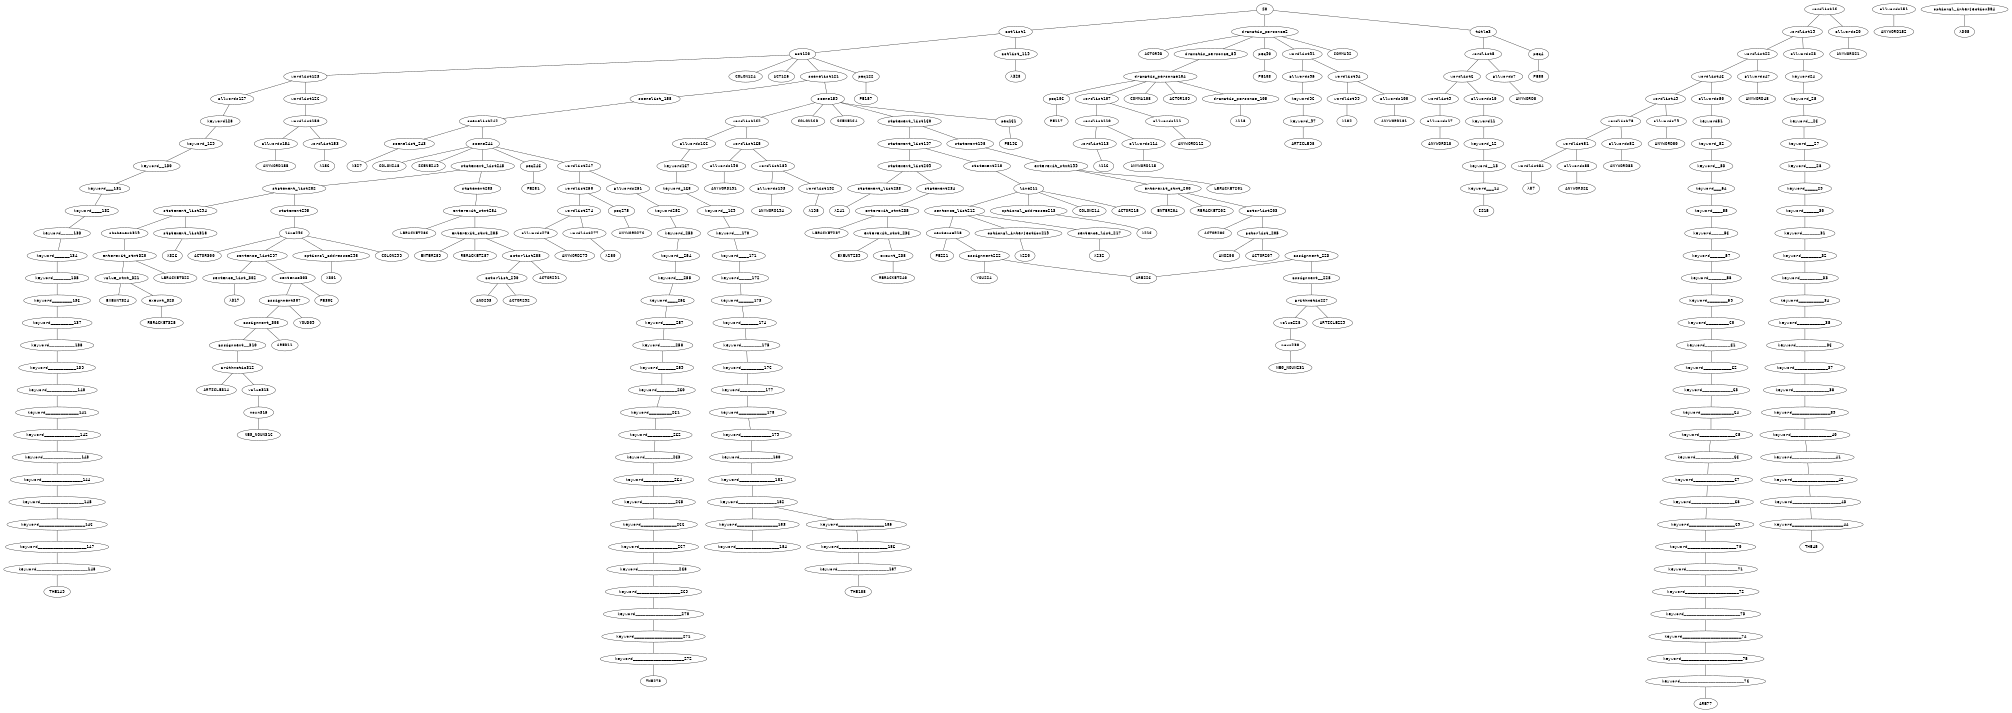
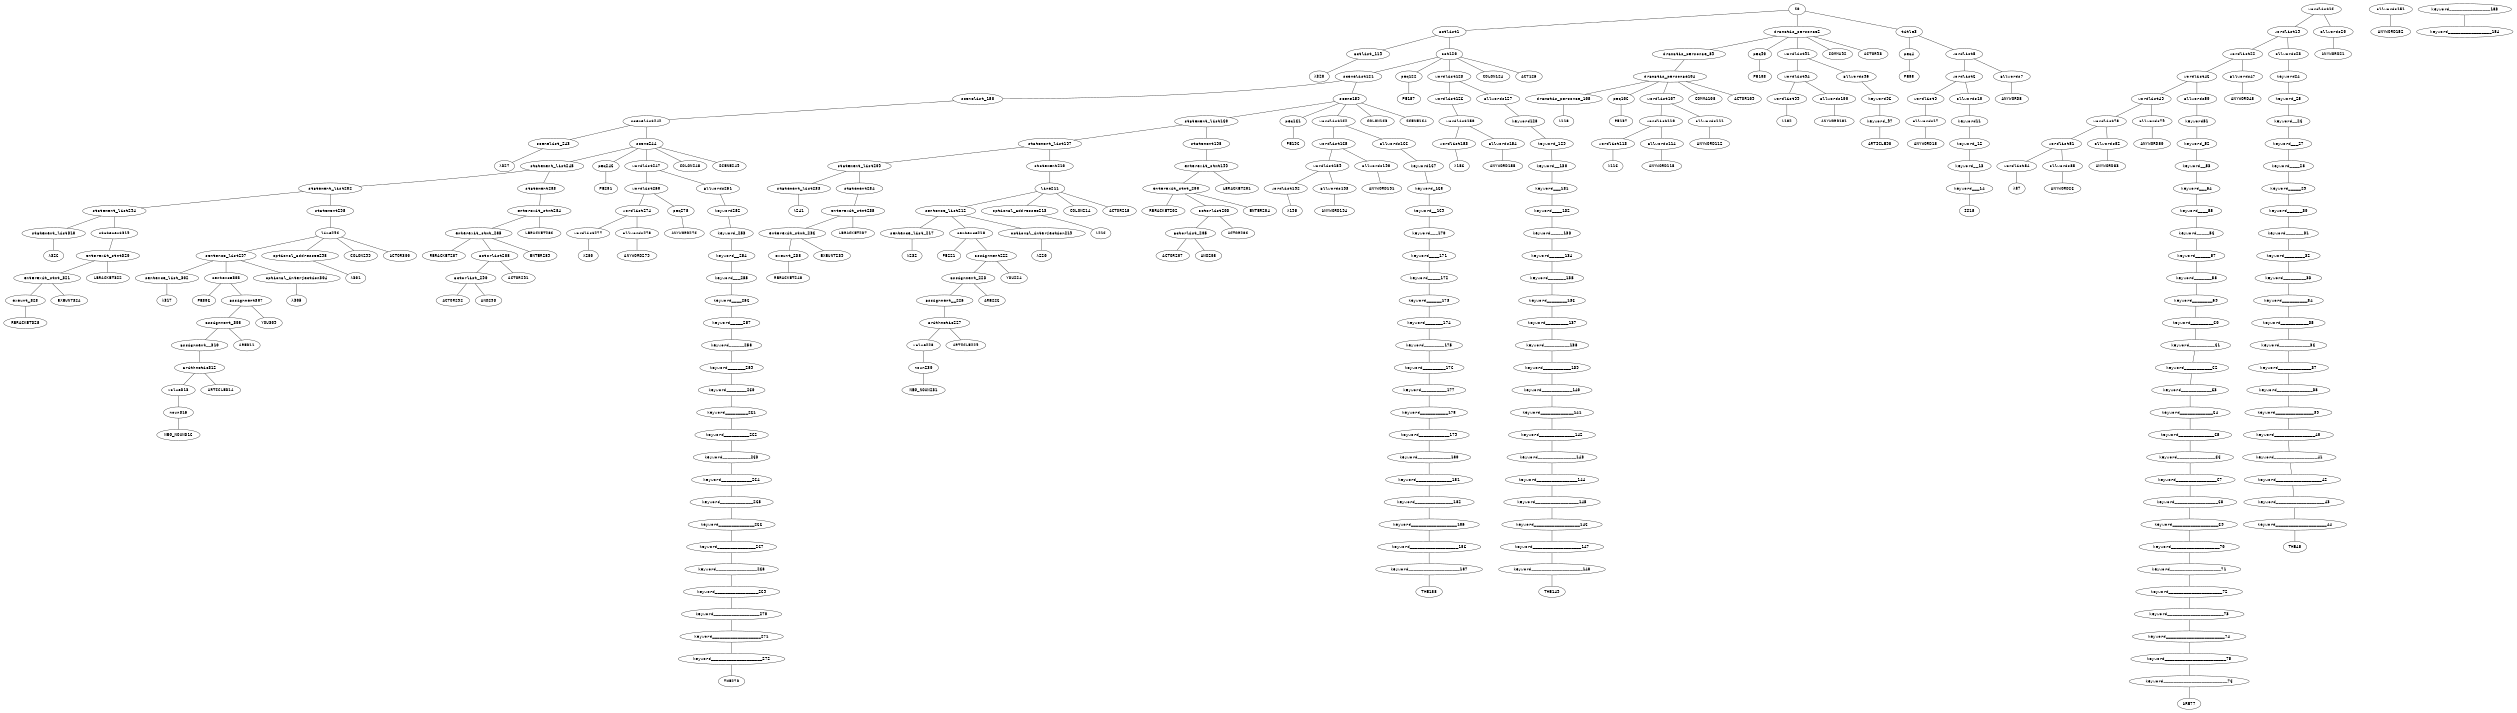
(1056, 121) -> (1621, 121)
none -> (261, 267)
(1066, 269) -> (980, 267)
(122, 278) -> (47, 278)
(752, 513) -> none
